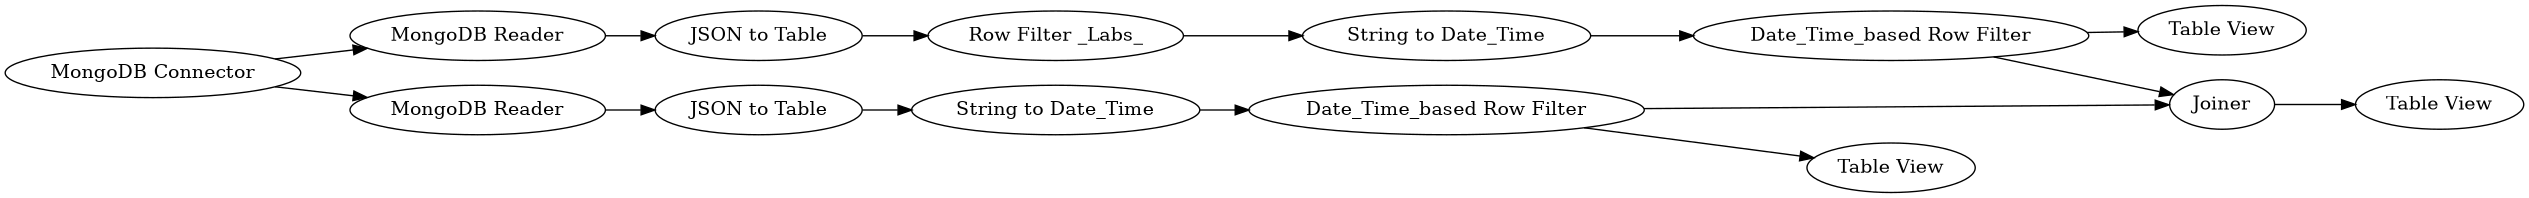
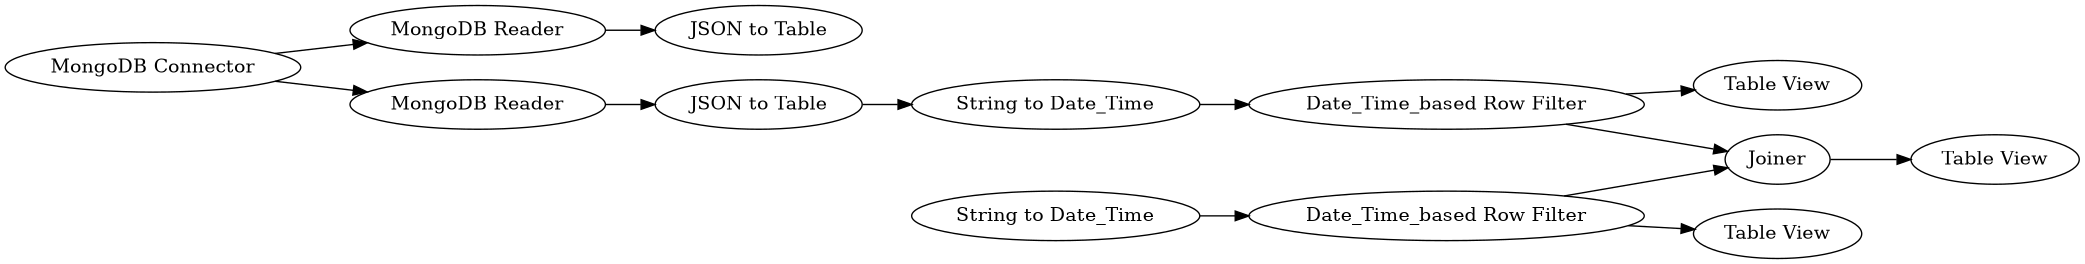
(1056, 36) -> none
